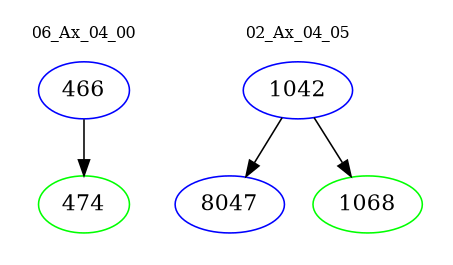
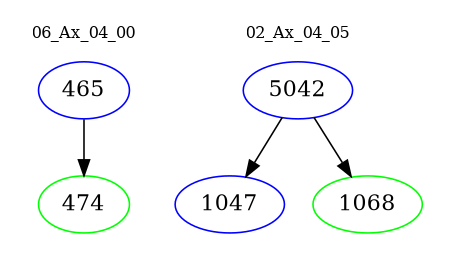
(84, 90) -> (84, 90)
(298, 90) -> (298, 90)
(230, 204) -> (230, 204)
